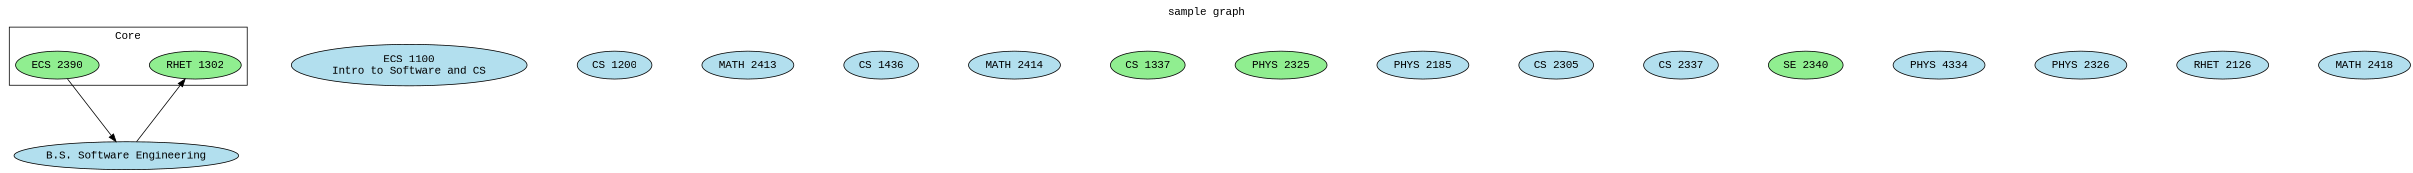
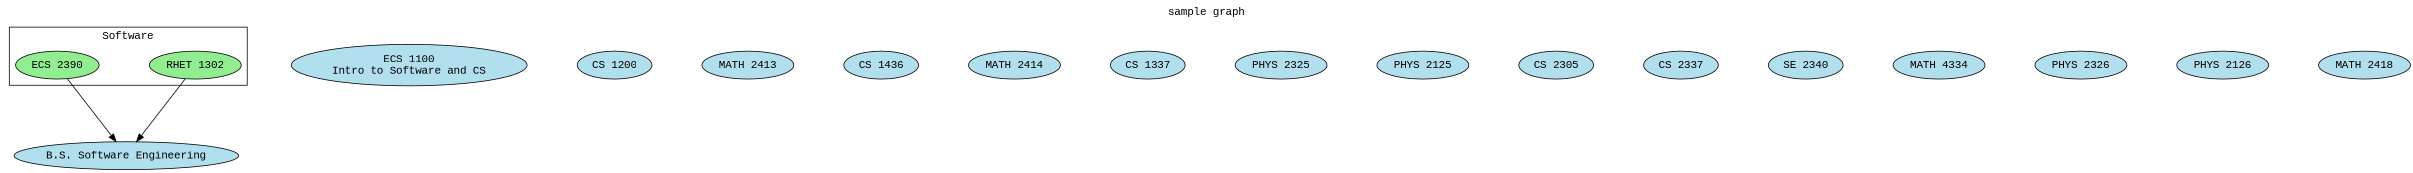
(128, 36) -> (128, 36)
(1148, 65) -> (1148, 65)
(1281, 65) -> (1281, 65)
(1423, 65) -> (1423, 65)
(1806, 65) -> (1806, 65)
(1939, 65) -> (1939, 65)
(2223, 65) -> (2223, 65)
(158, 113) -> (163, 107)
